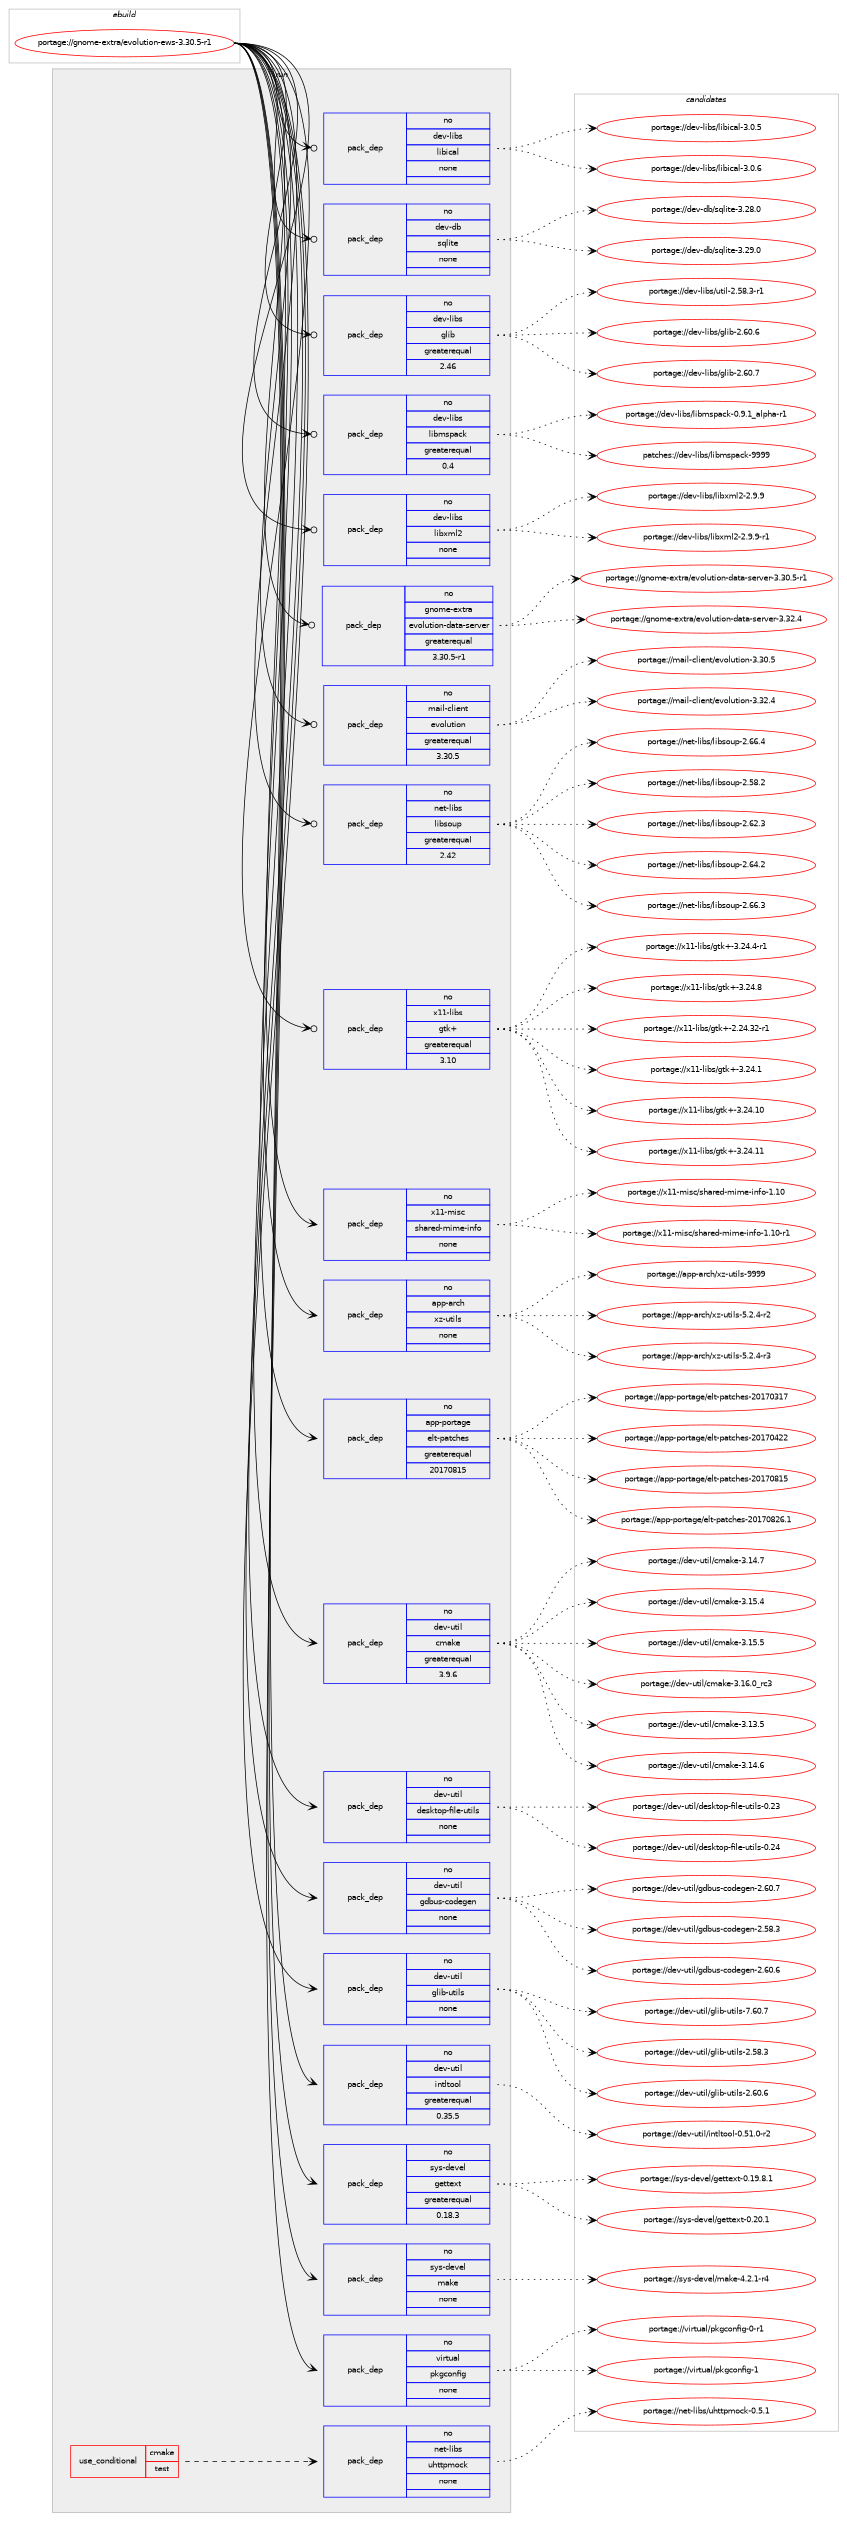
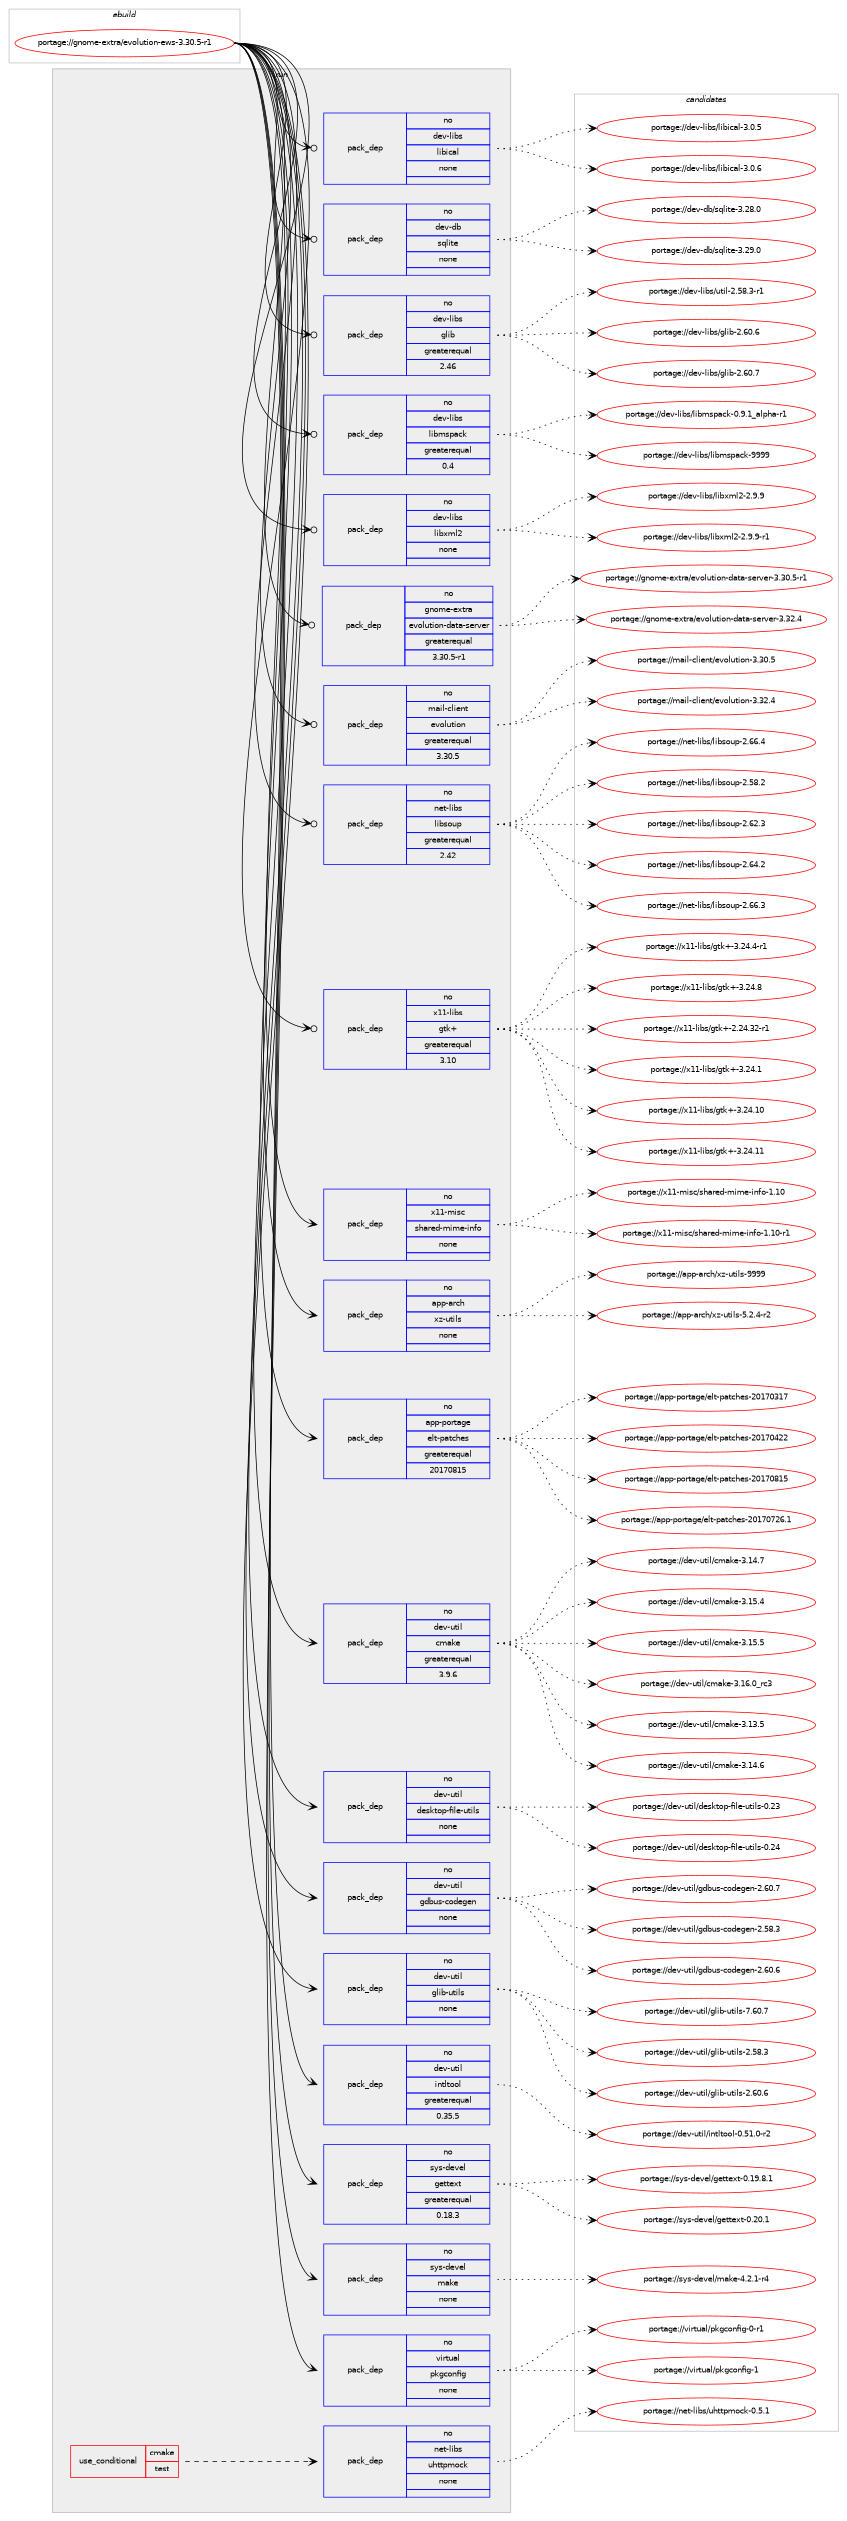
(706, 456) -> (706, 456)
(706, 1357) -> none
(706, 1520) -> (706, 1520)
